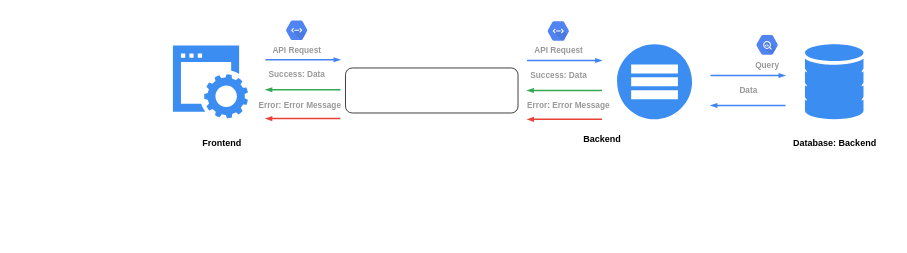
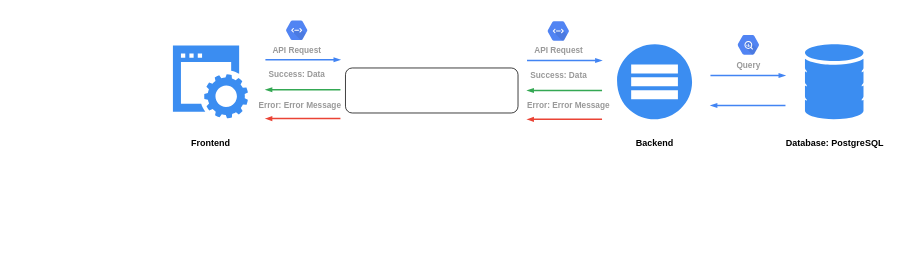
(767, 45) -> (748, 45)
(748, 90) -> none
(602, 139) -> (654, 143)
(222, 143) -> (210, 143)
(835, 143) -> (835, 143)
